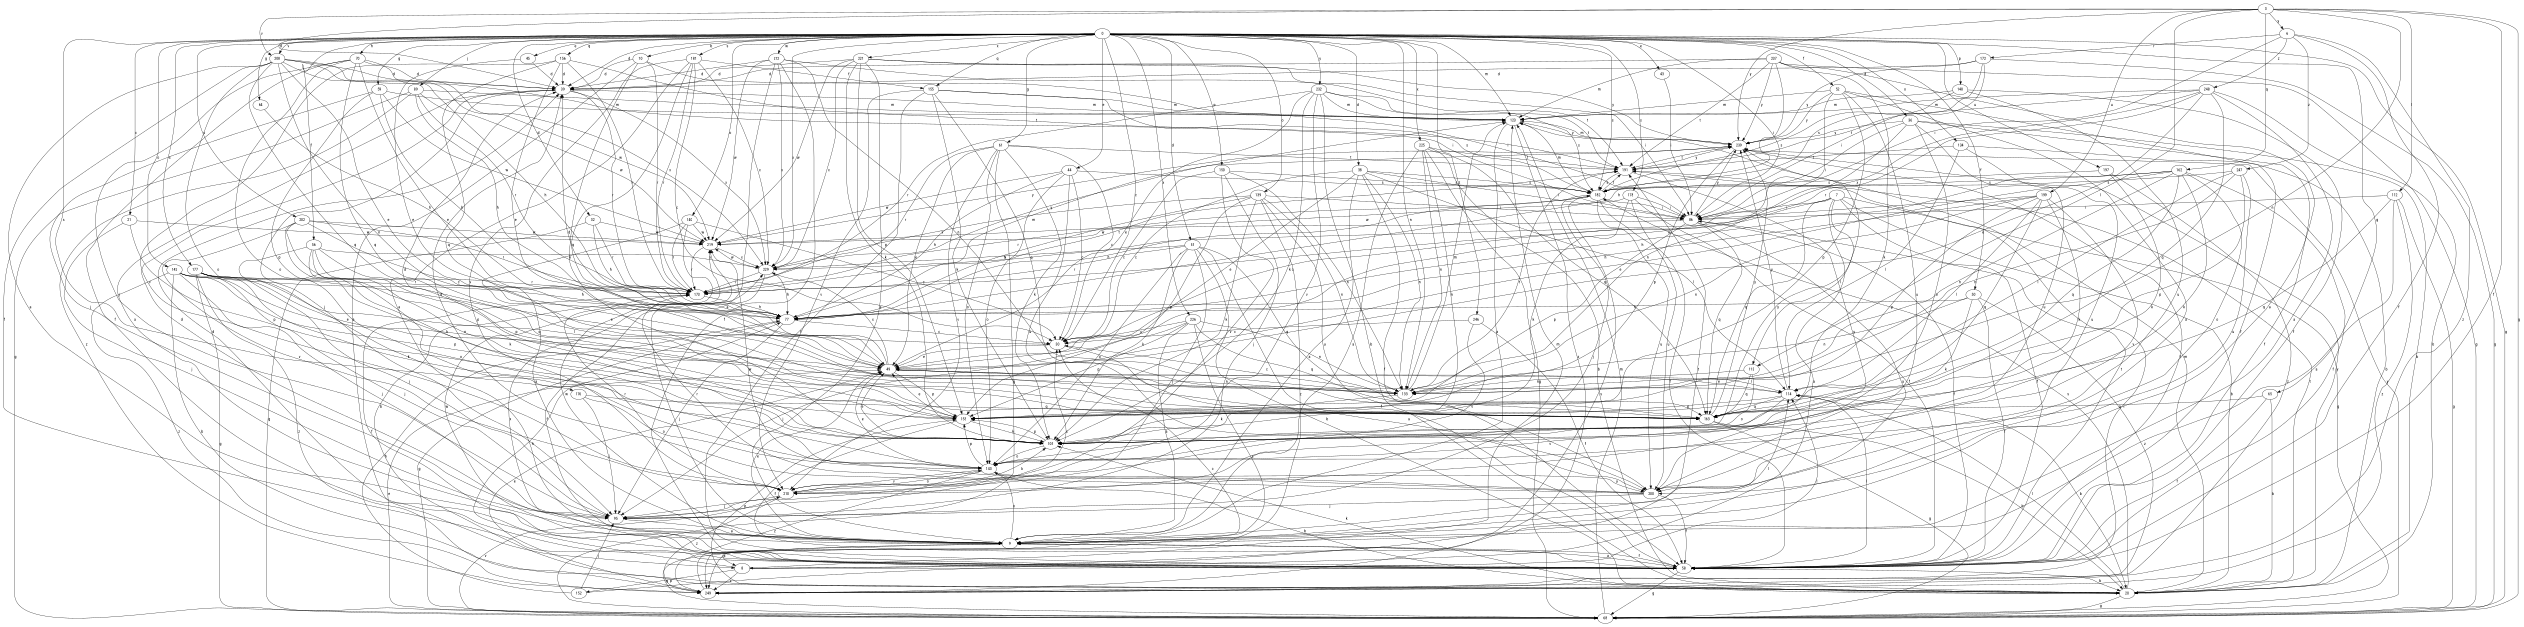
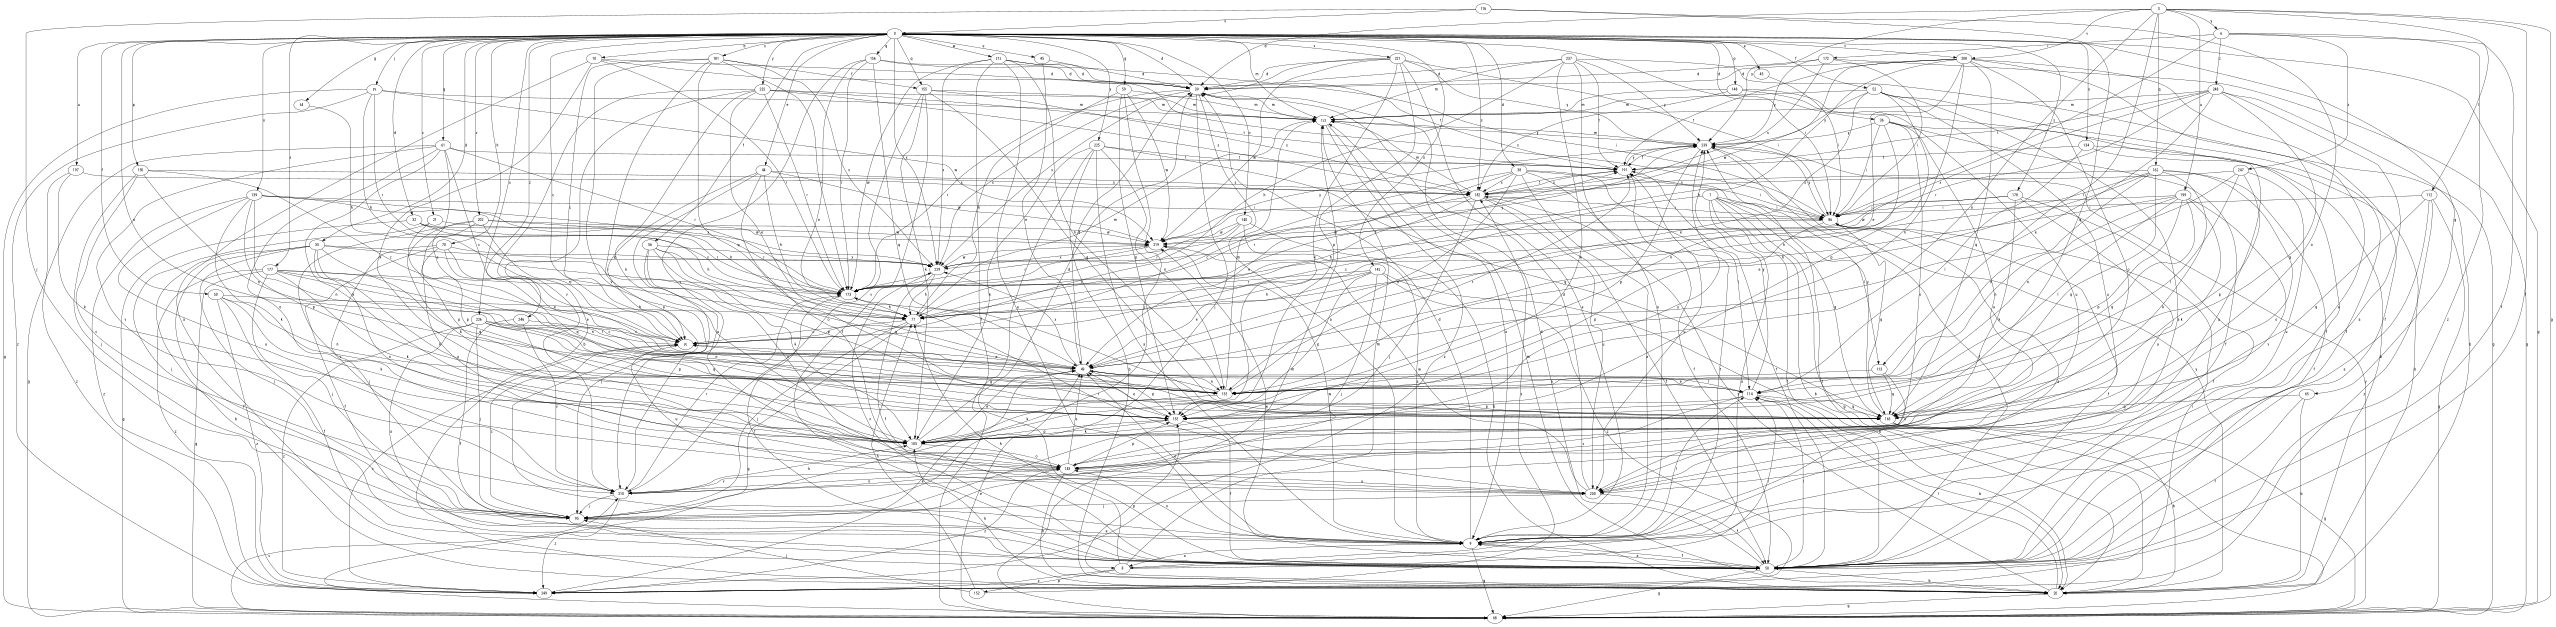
(107, 42) -> (1191, 21)
(409, 76) -> none
(735, 143) -> (879, 141)
